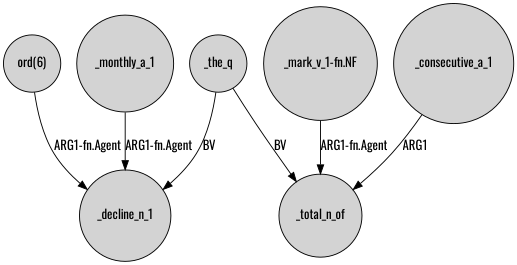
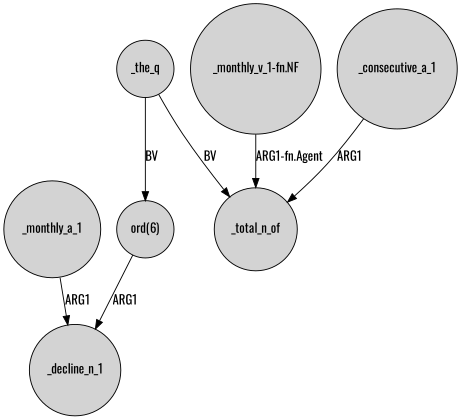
(320, 64) -> (256, 69)
(202, 142) -> (145, 144)
(88, 147) -> (125, 301)
(159, 147) -> (78, 301)
